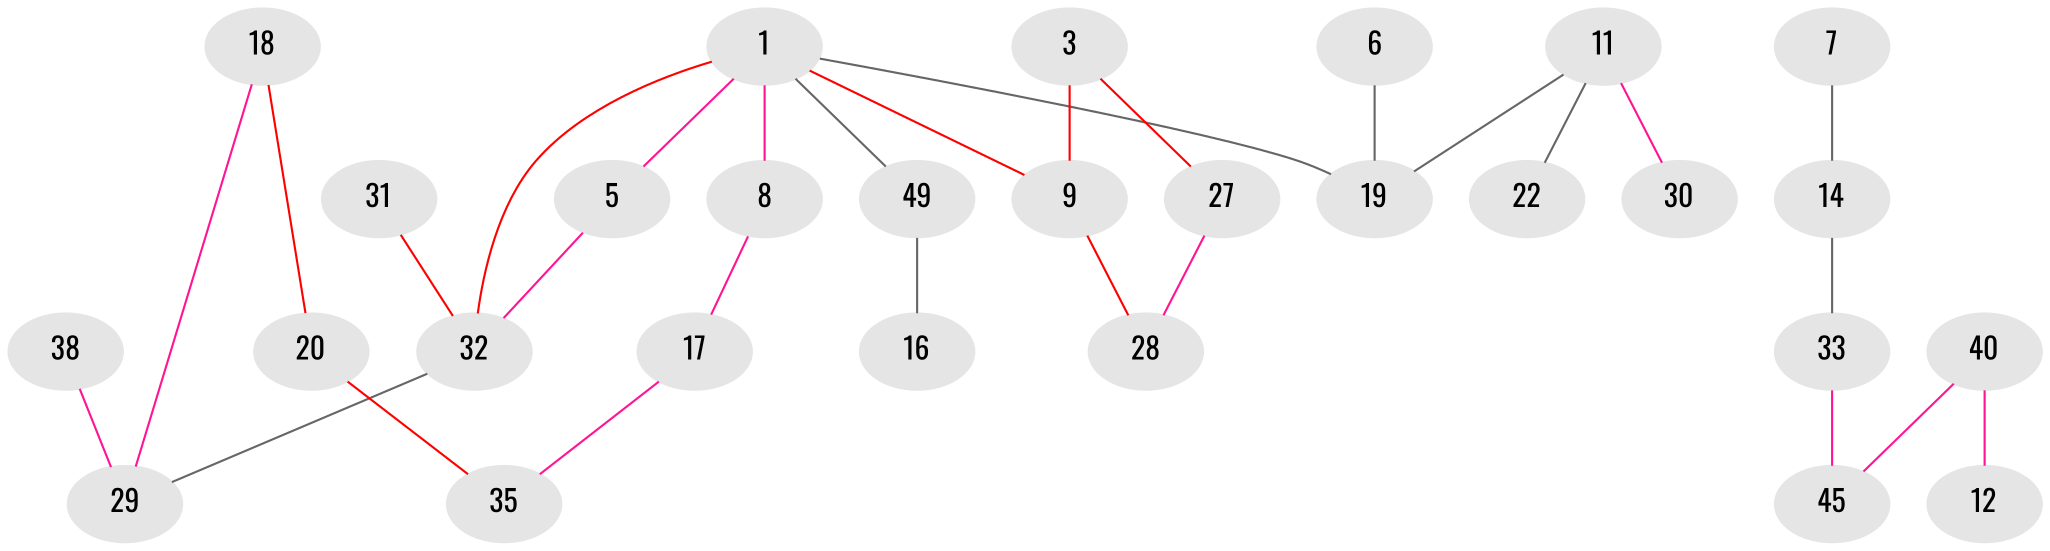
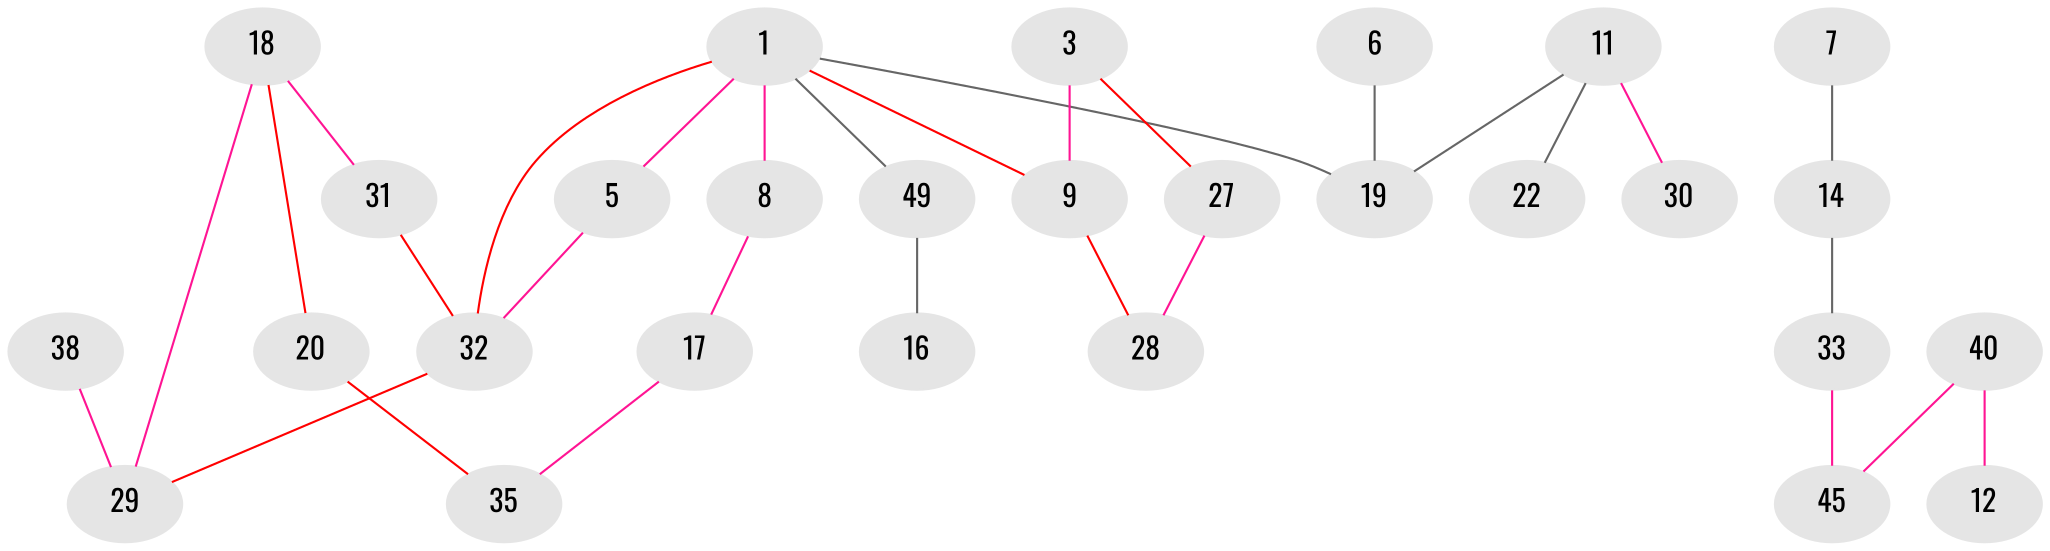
none -> (321, 123)
(1070, 123) -> (1070, 123)
(300, 428) -> (300, 428)
